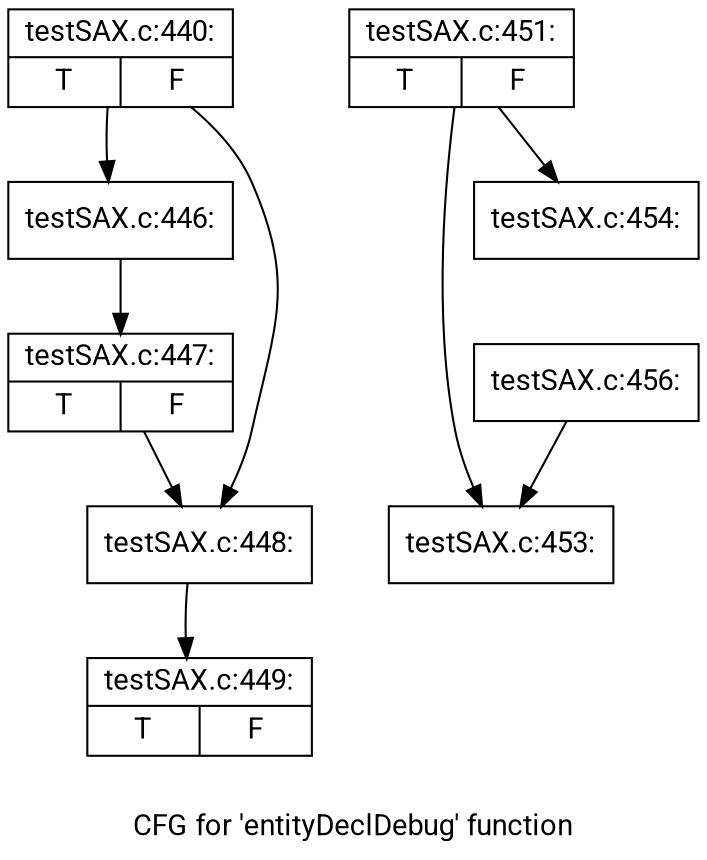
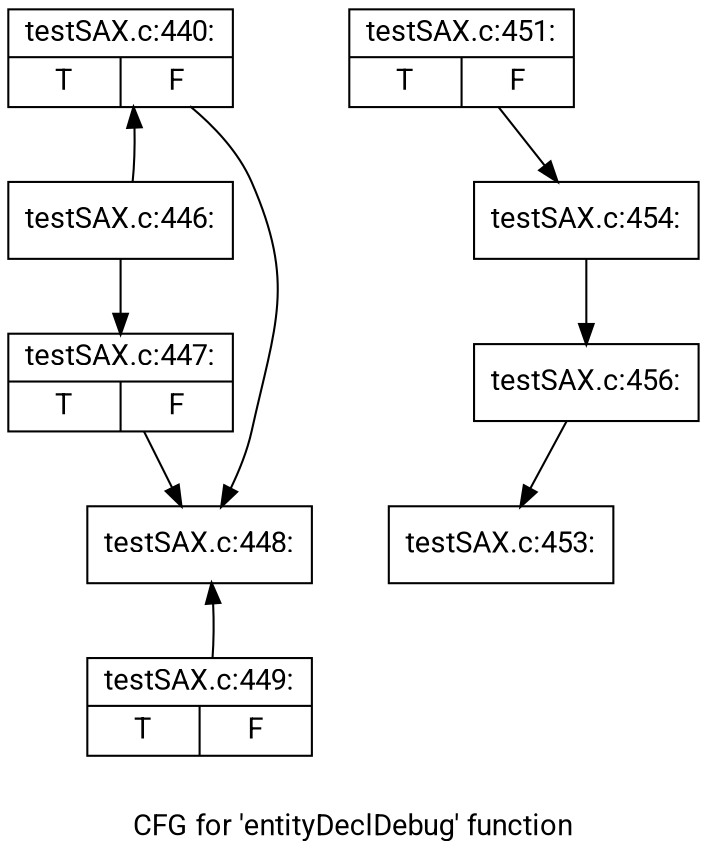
(107, 134) -> (134, 155)
none -> (586, 291)
(443, 299) -> none
(186, 610) -> (214, 631)
